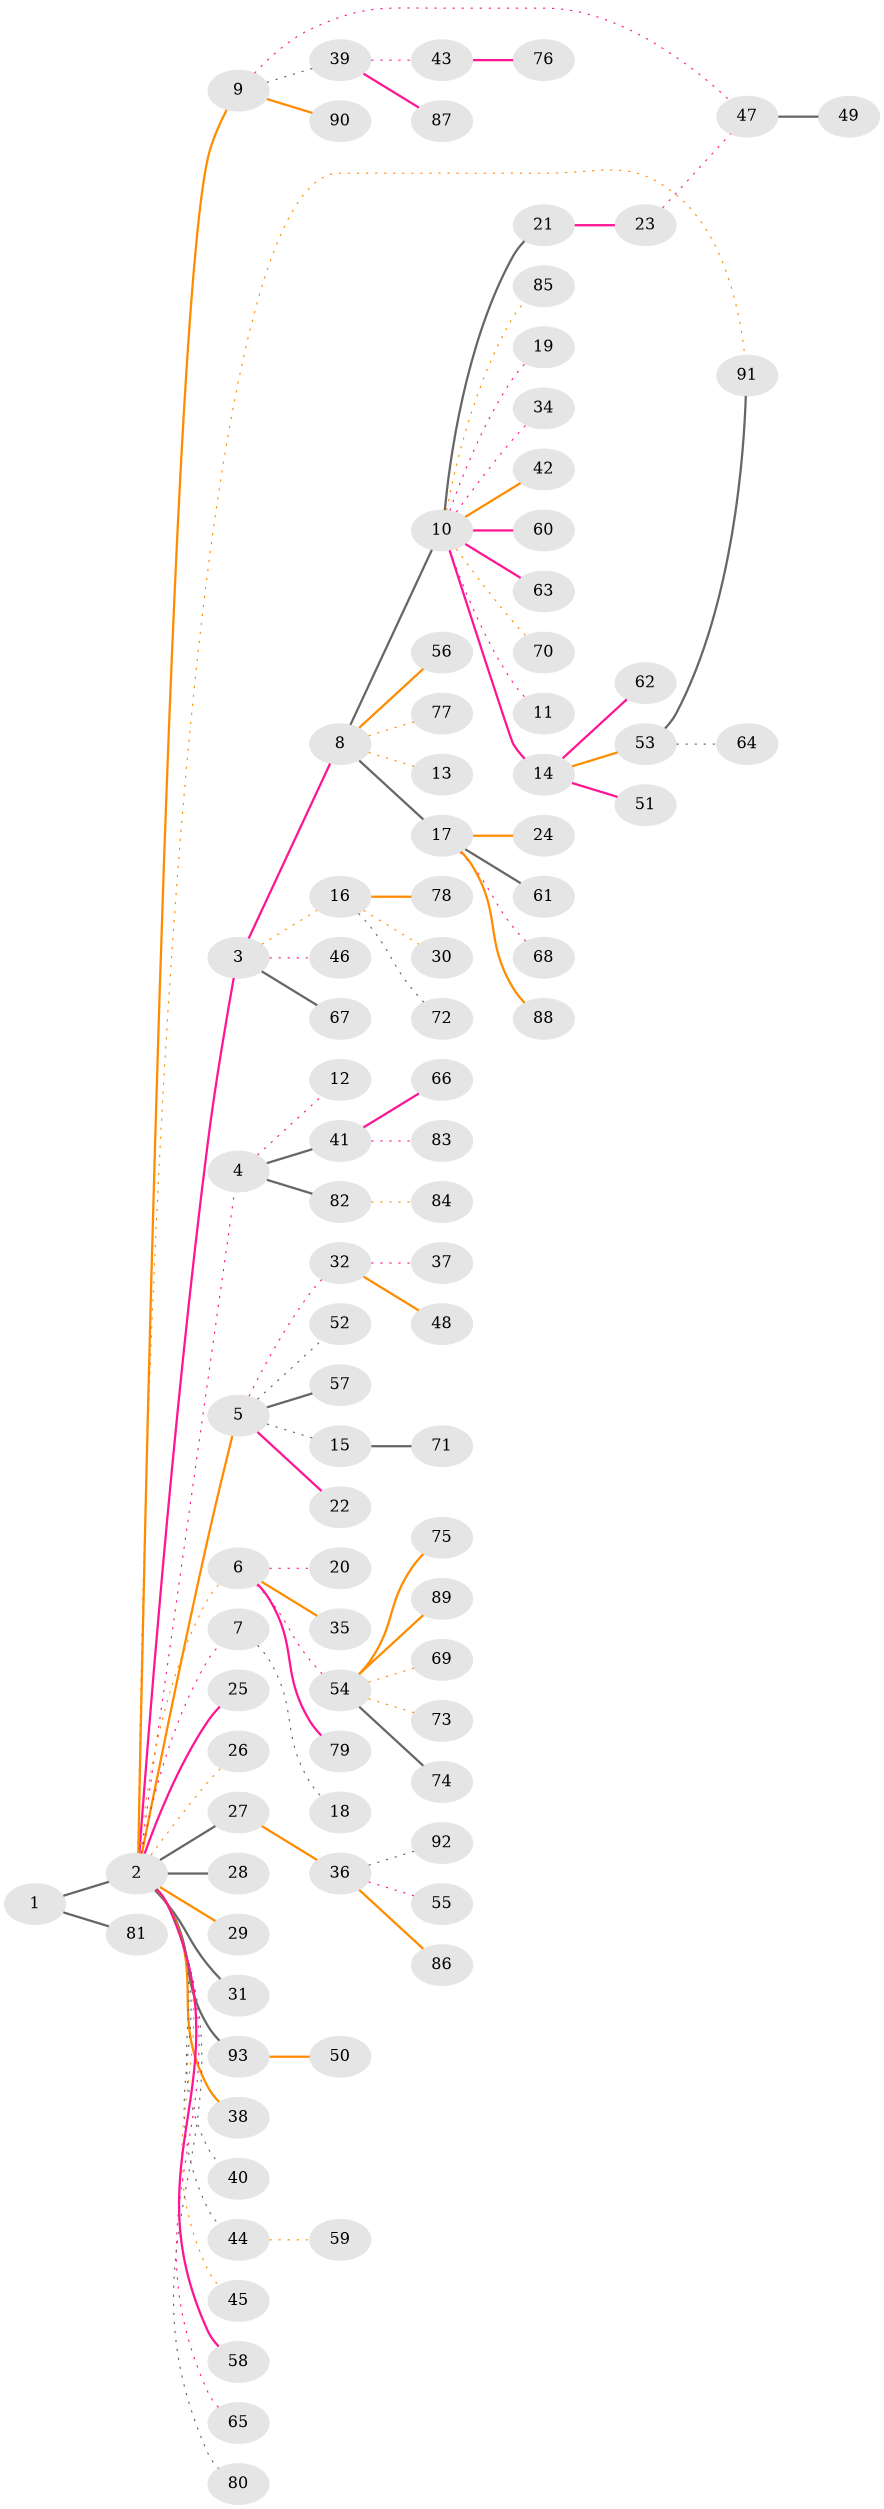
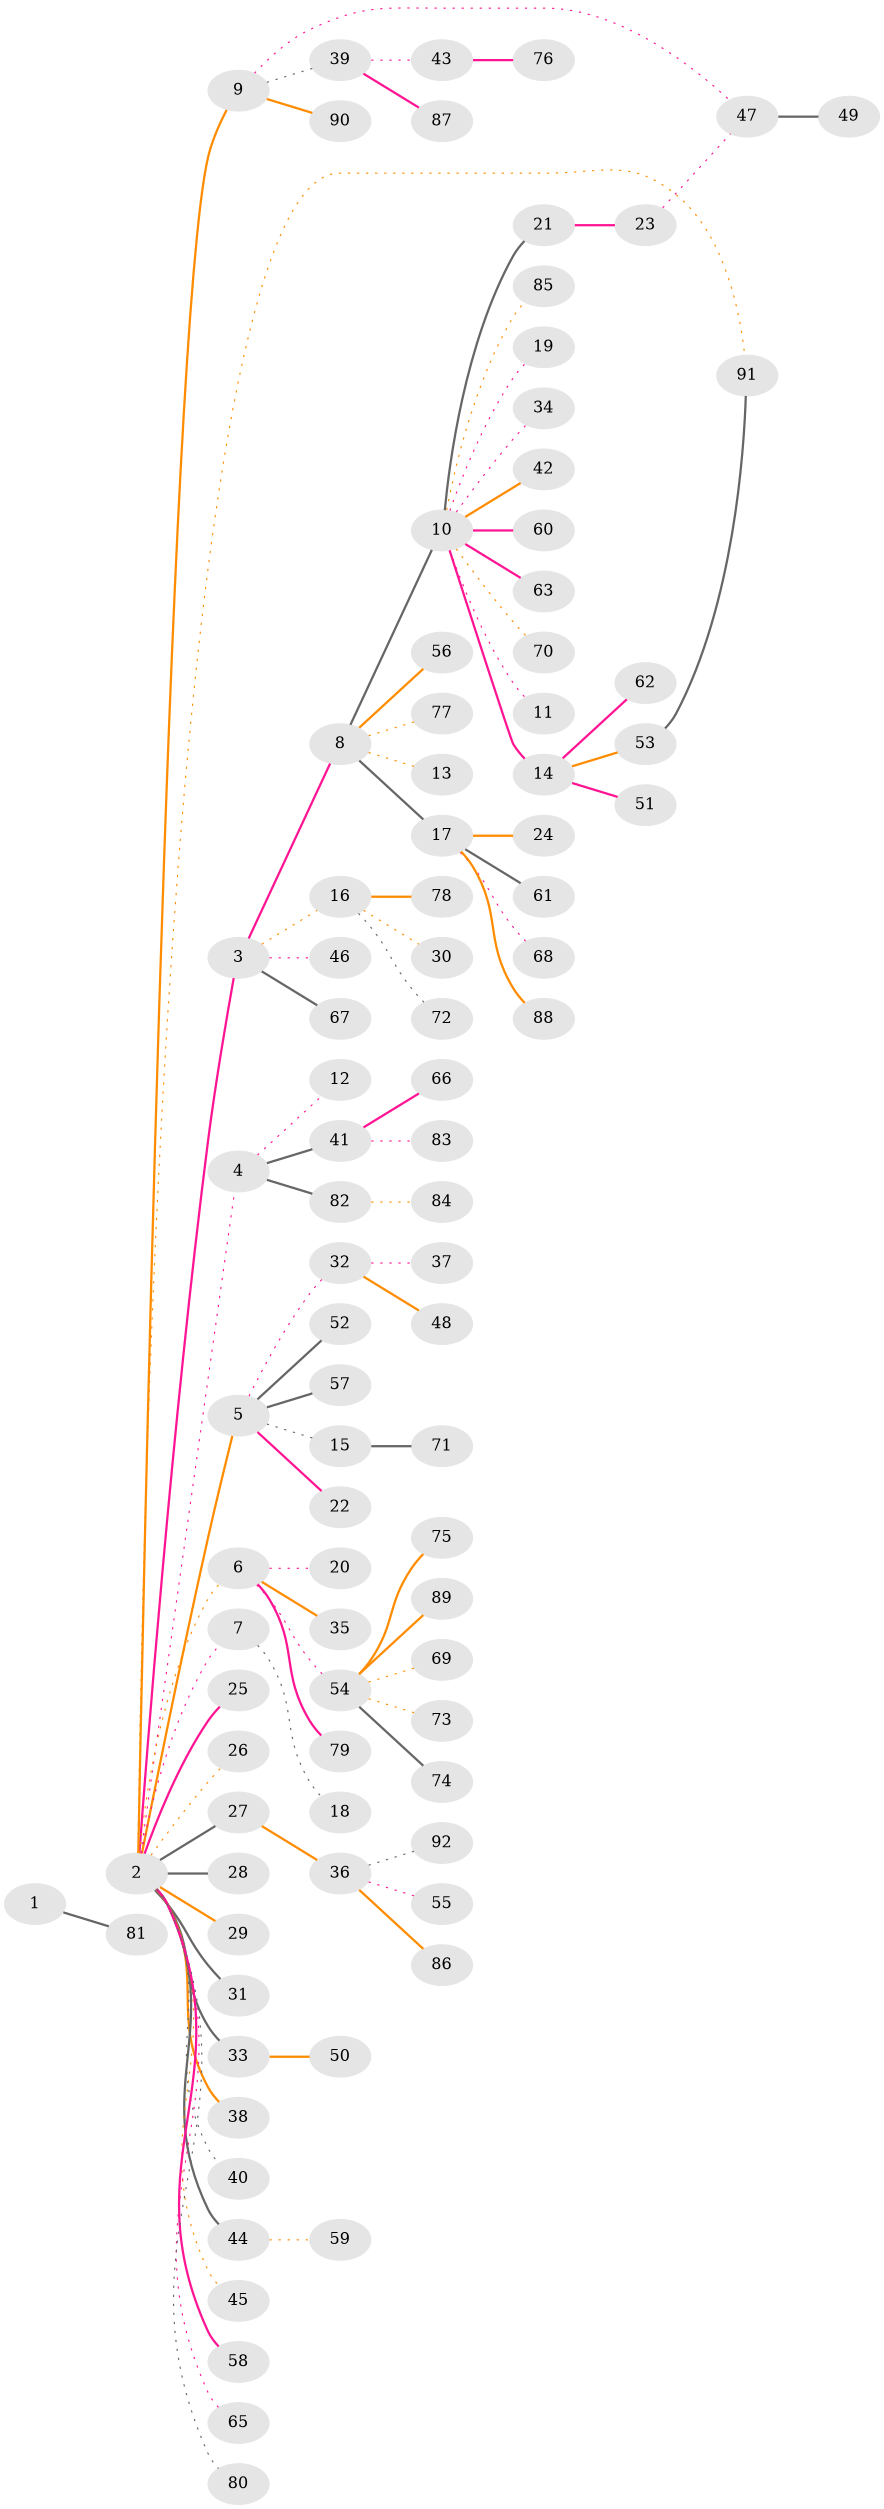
(747, 744) -> none
(289, 1370) -> (289, 1370)
(86, 1889) -> none
(188, 2057) -> (188, 2057)
(239, 2057) -> (239, 2057)
